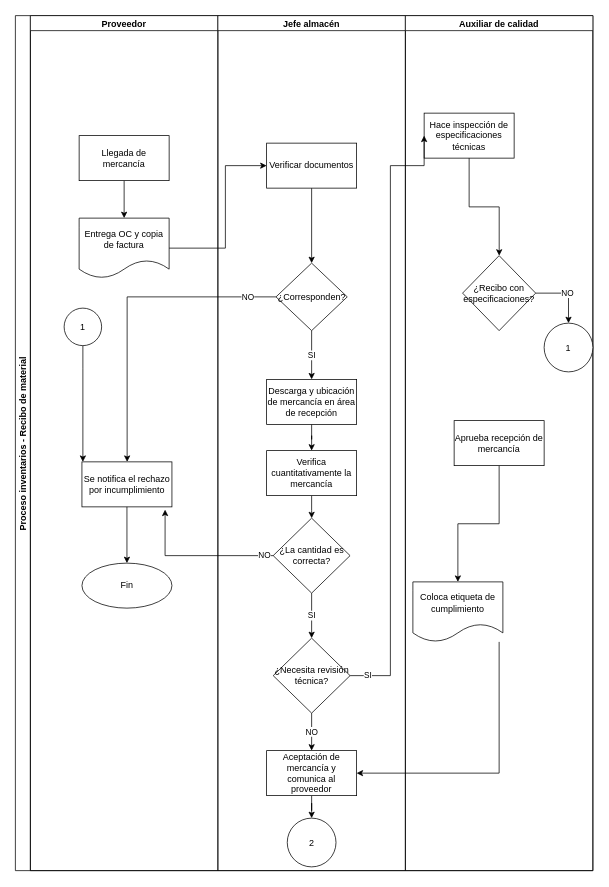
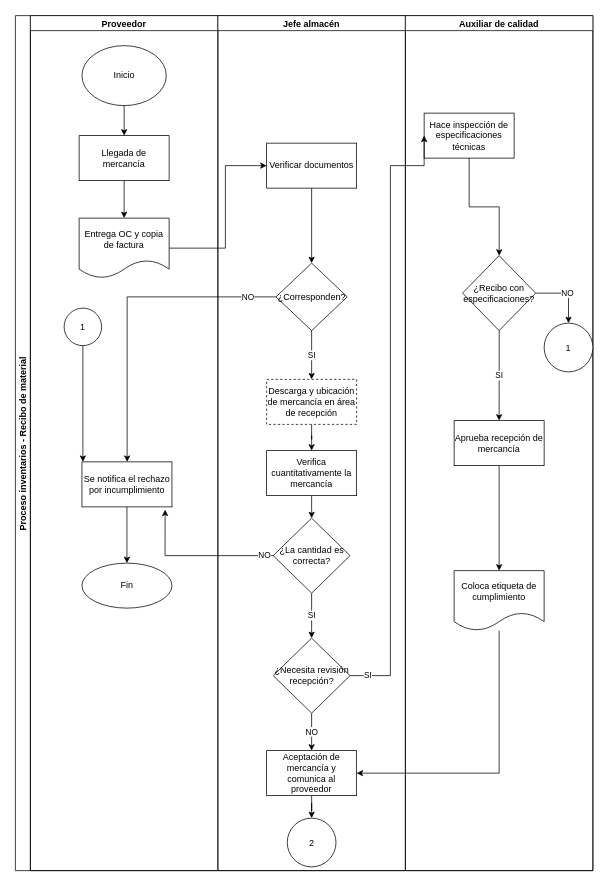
none -> (124, 75)
none -> (124, 117)
none -> (499, 361)
(312, 402) -> (312, 402)
(458, 612) -> (499, 600)
(312, 675) -> (312, 675)
